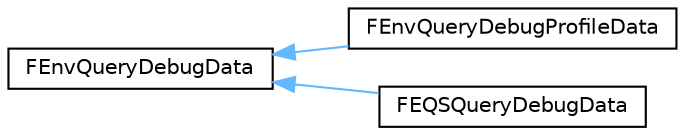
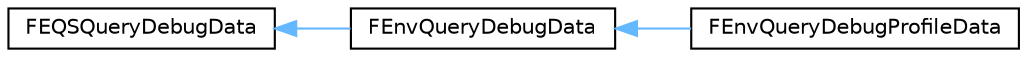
(337, 89) -> (324, 29)
